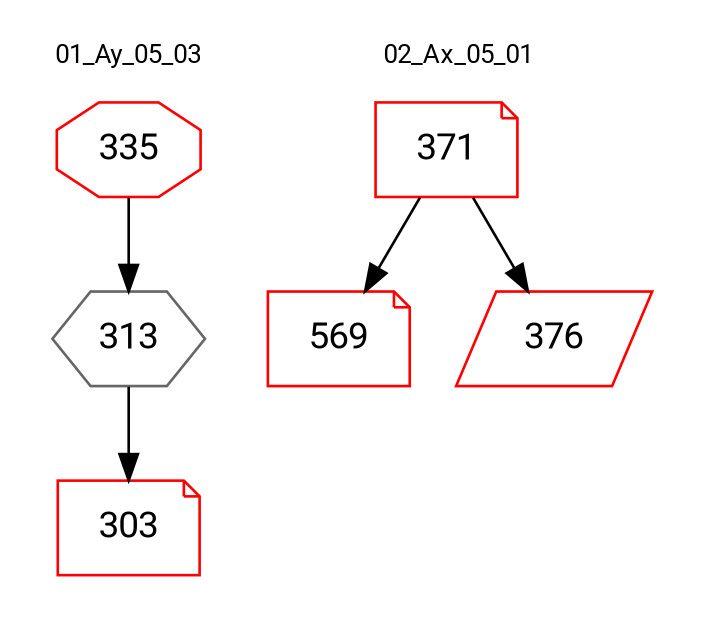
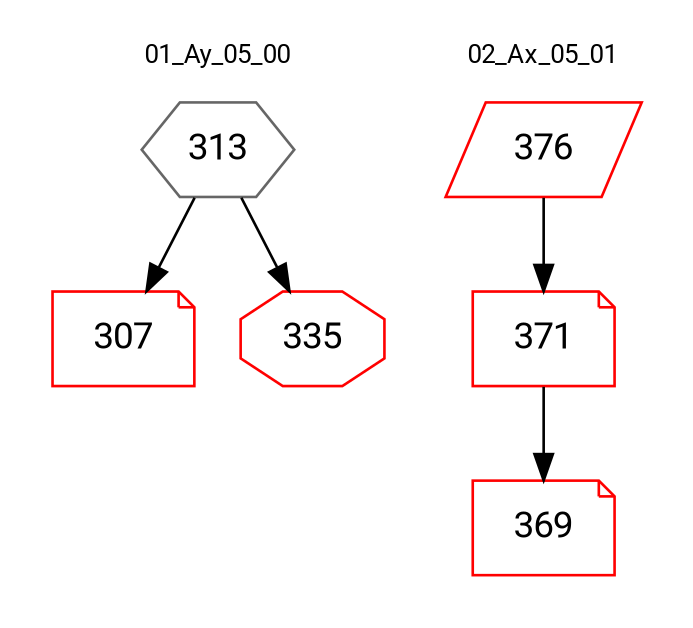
(129, 56) -> (218, 56)
(129, 231) -> (259, 232)
(494, 233) -> (544, 231)
(339, 339) -> (544, 528)
(129, 528) -> (123, 339)
